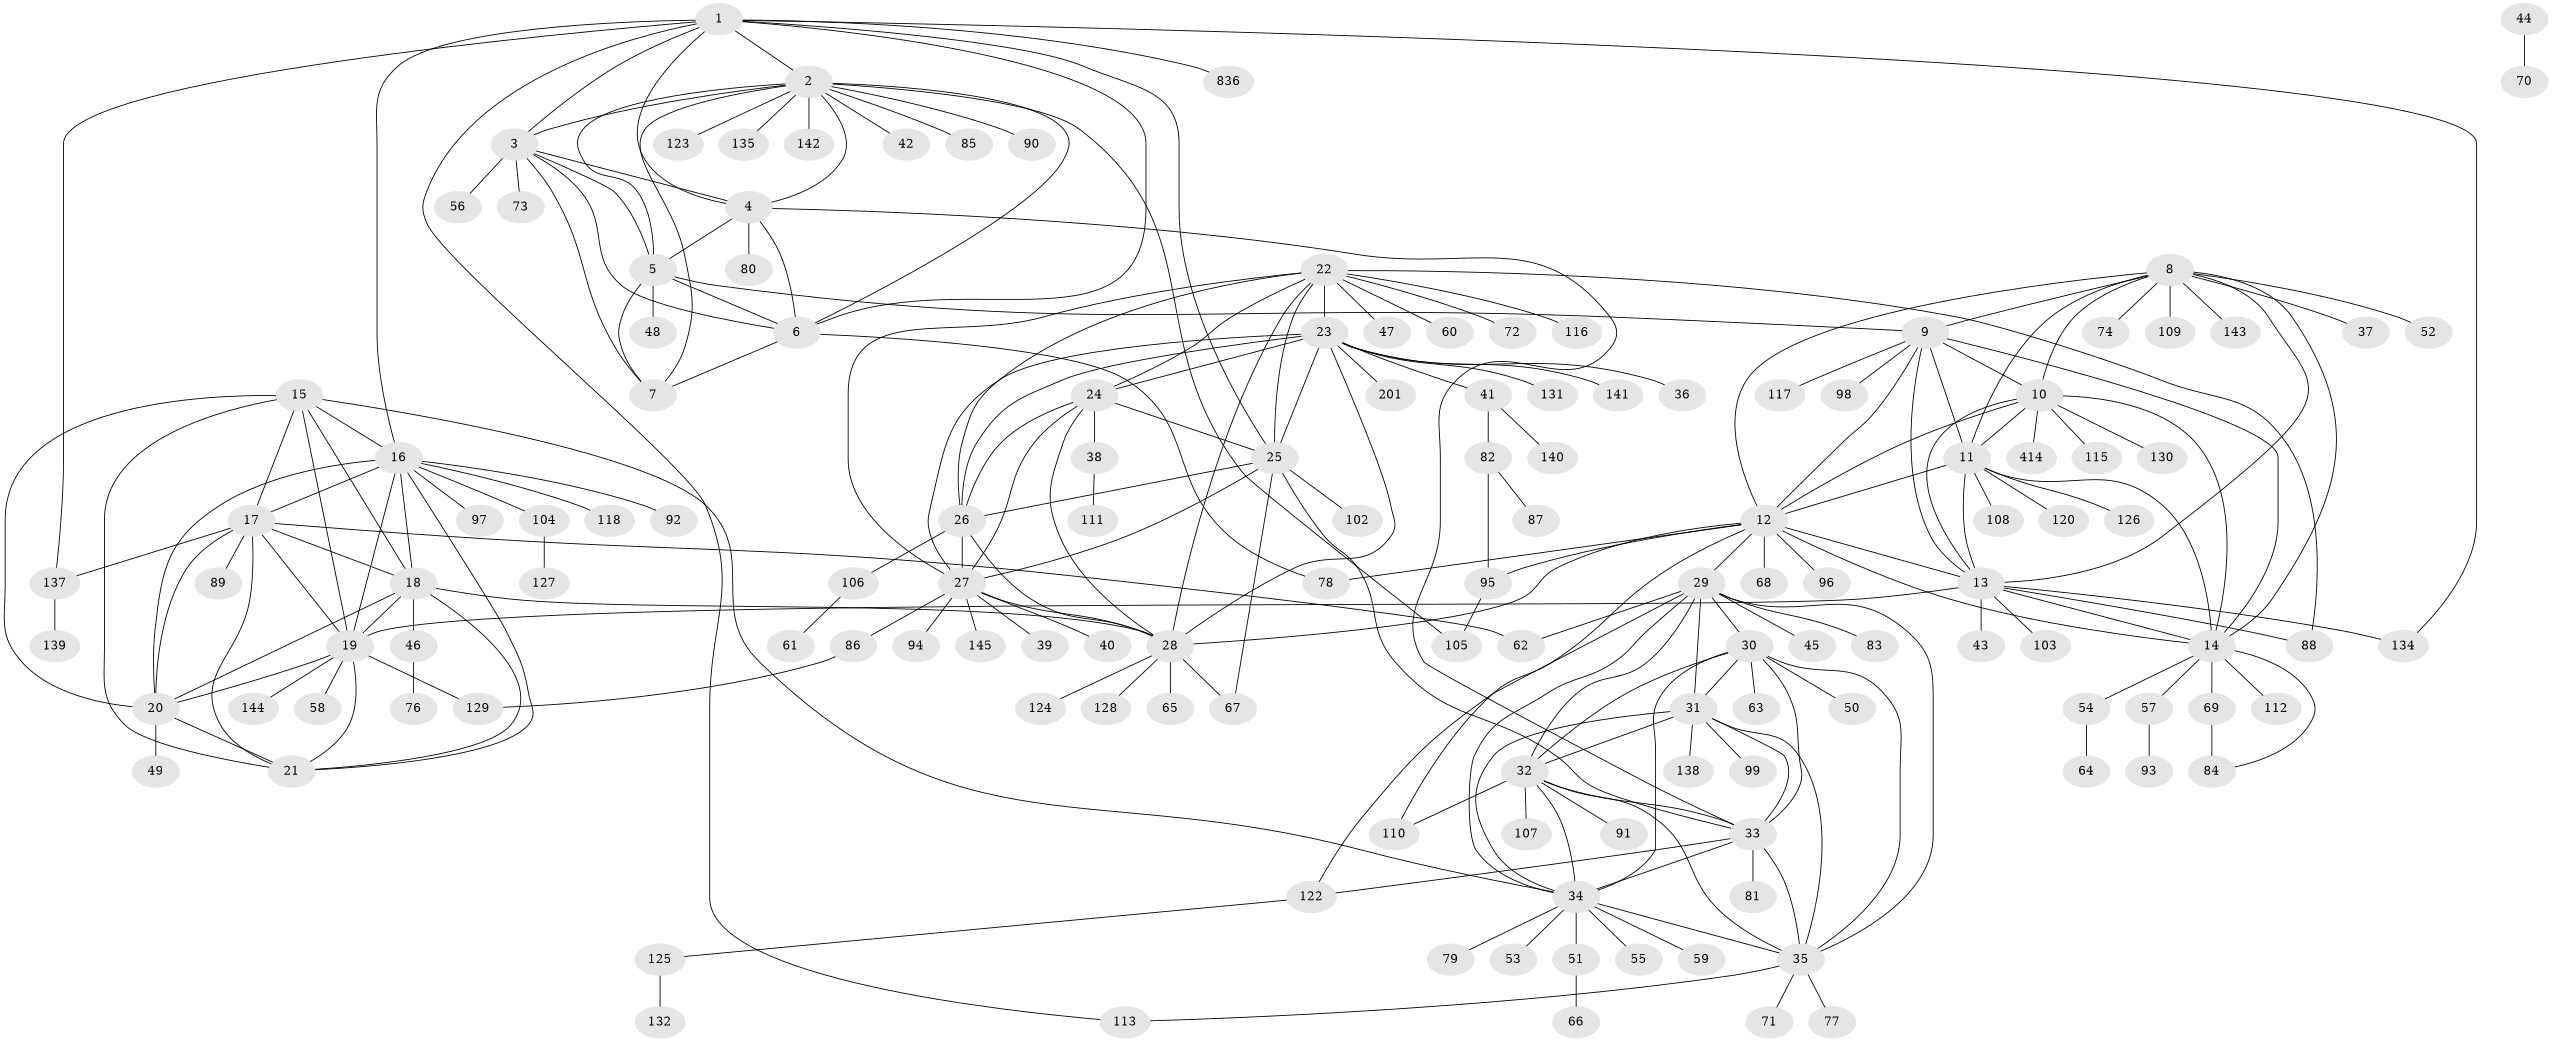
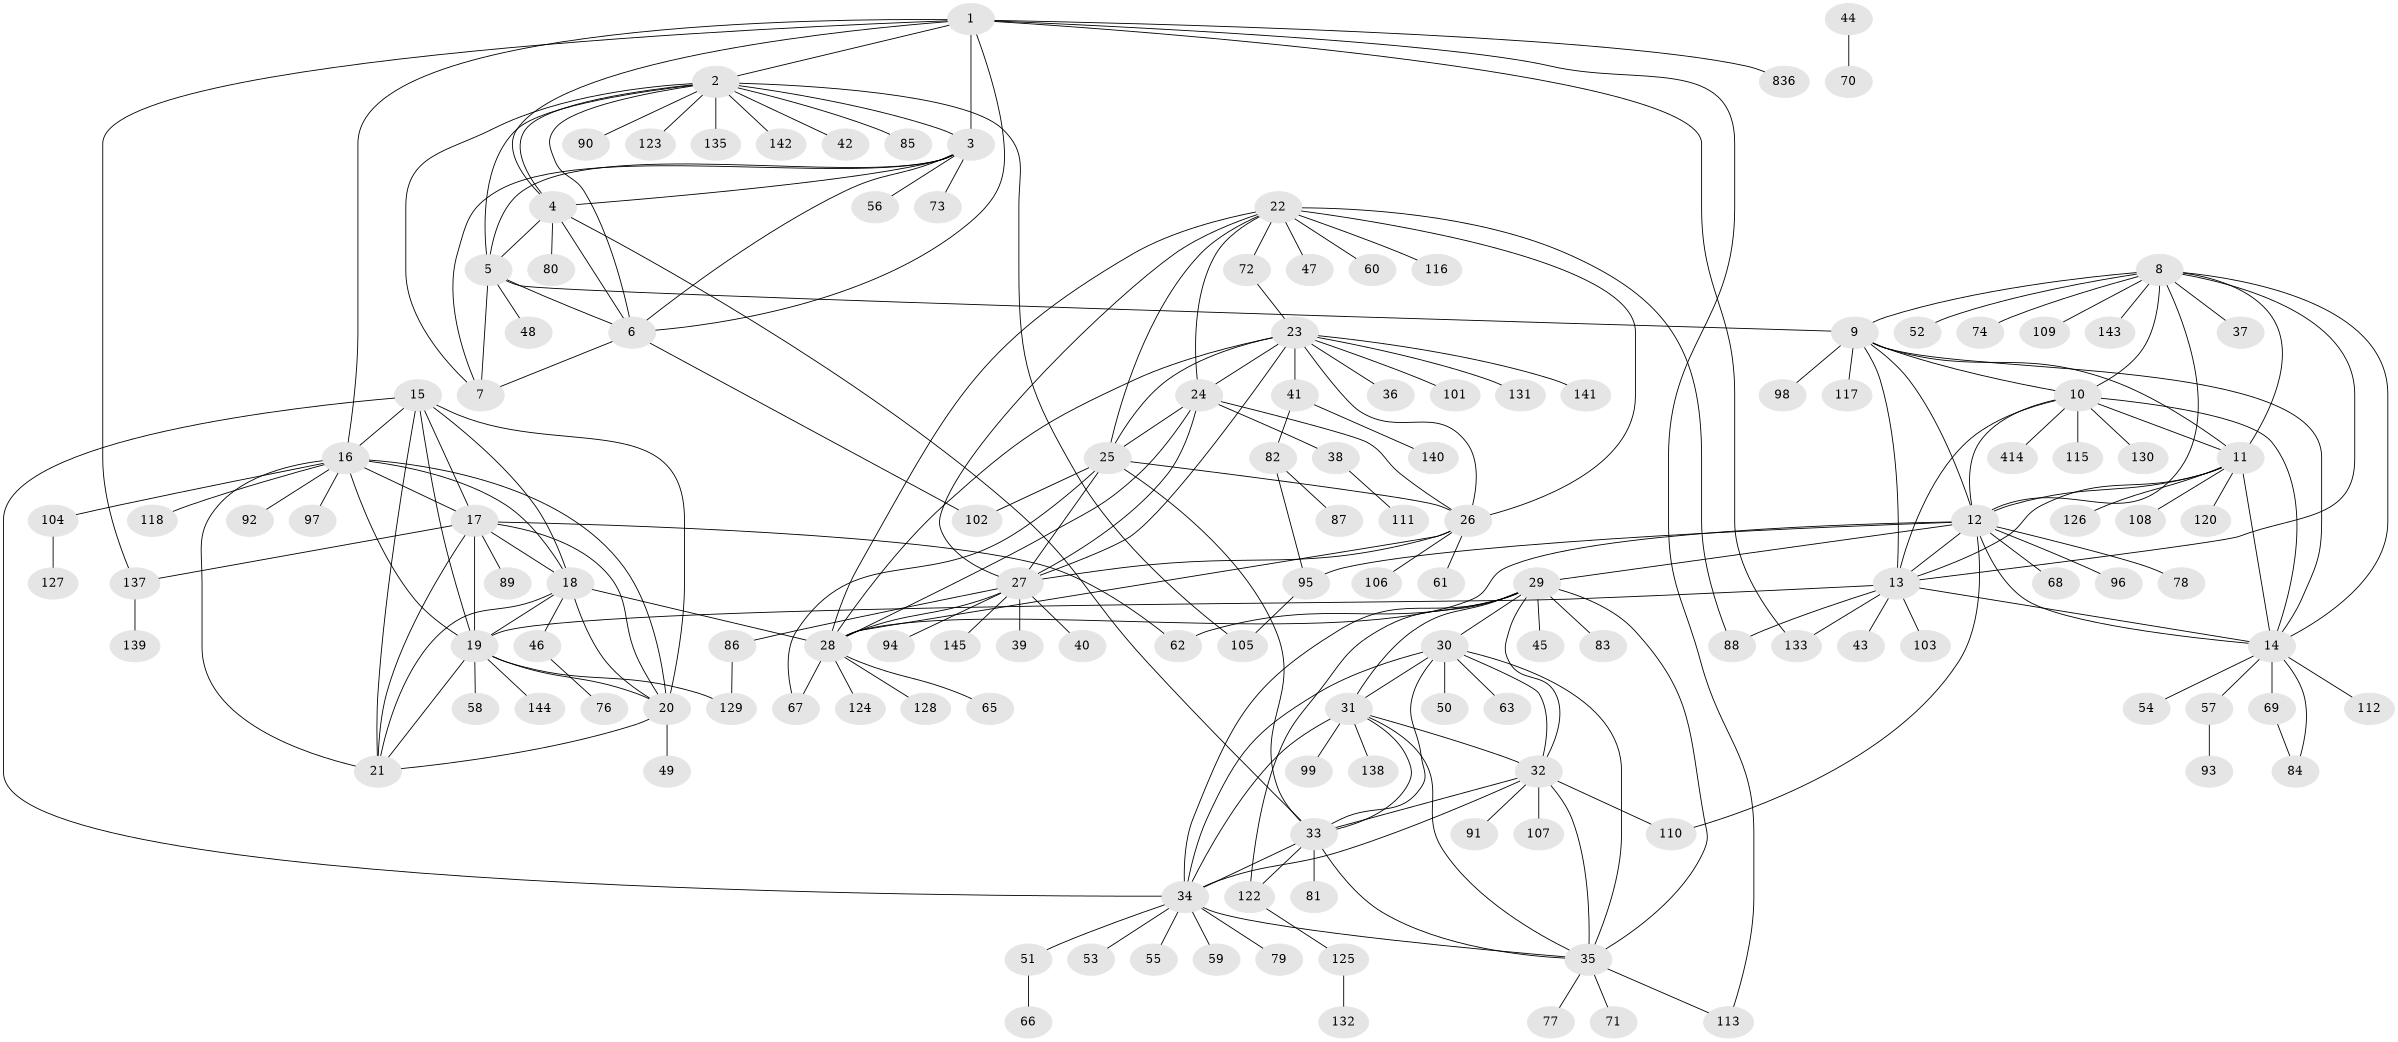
(1134, 85) -> none
(1325, 301) -> (1271, 301)
(1111, 373) -> (804, 427)
(1391, 395) -> (1455, 395)
(822, 615) -> (1452, 558)
(2404, 646) -> (1797, 646)
(2087, 772) -> none
